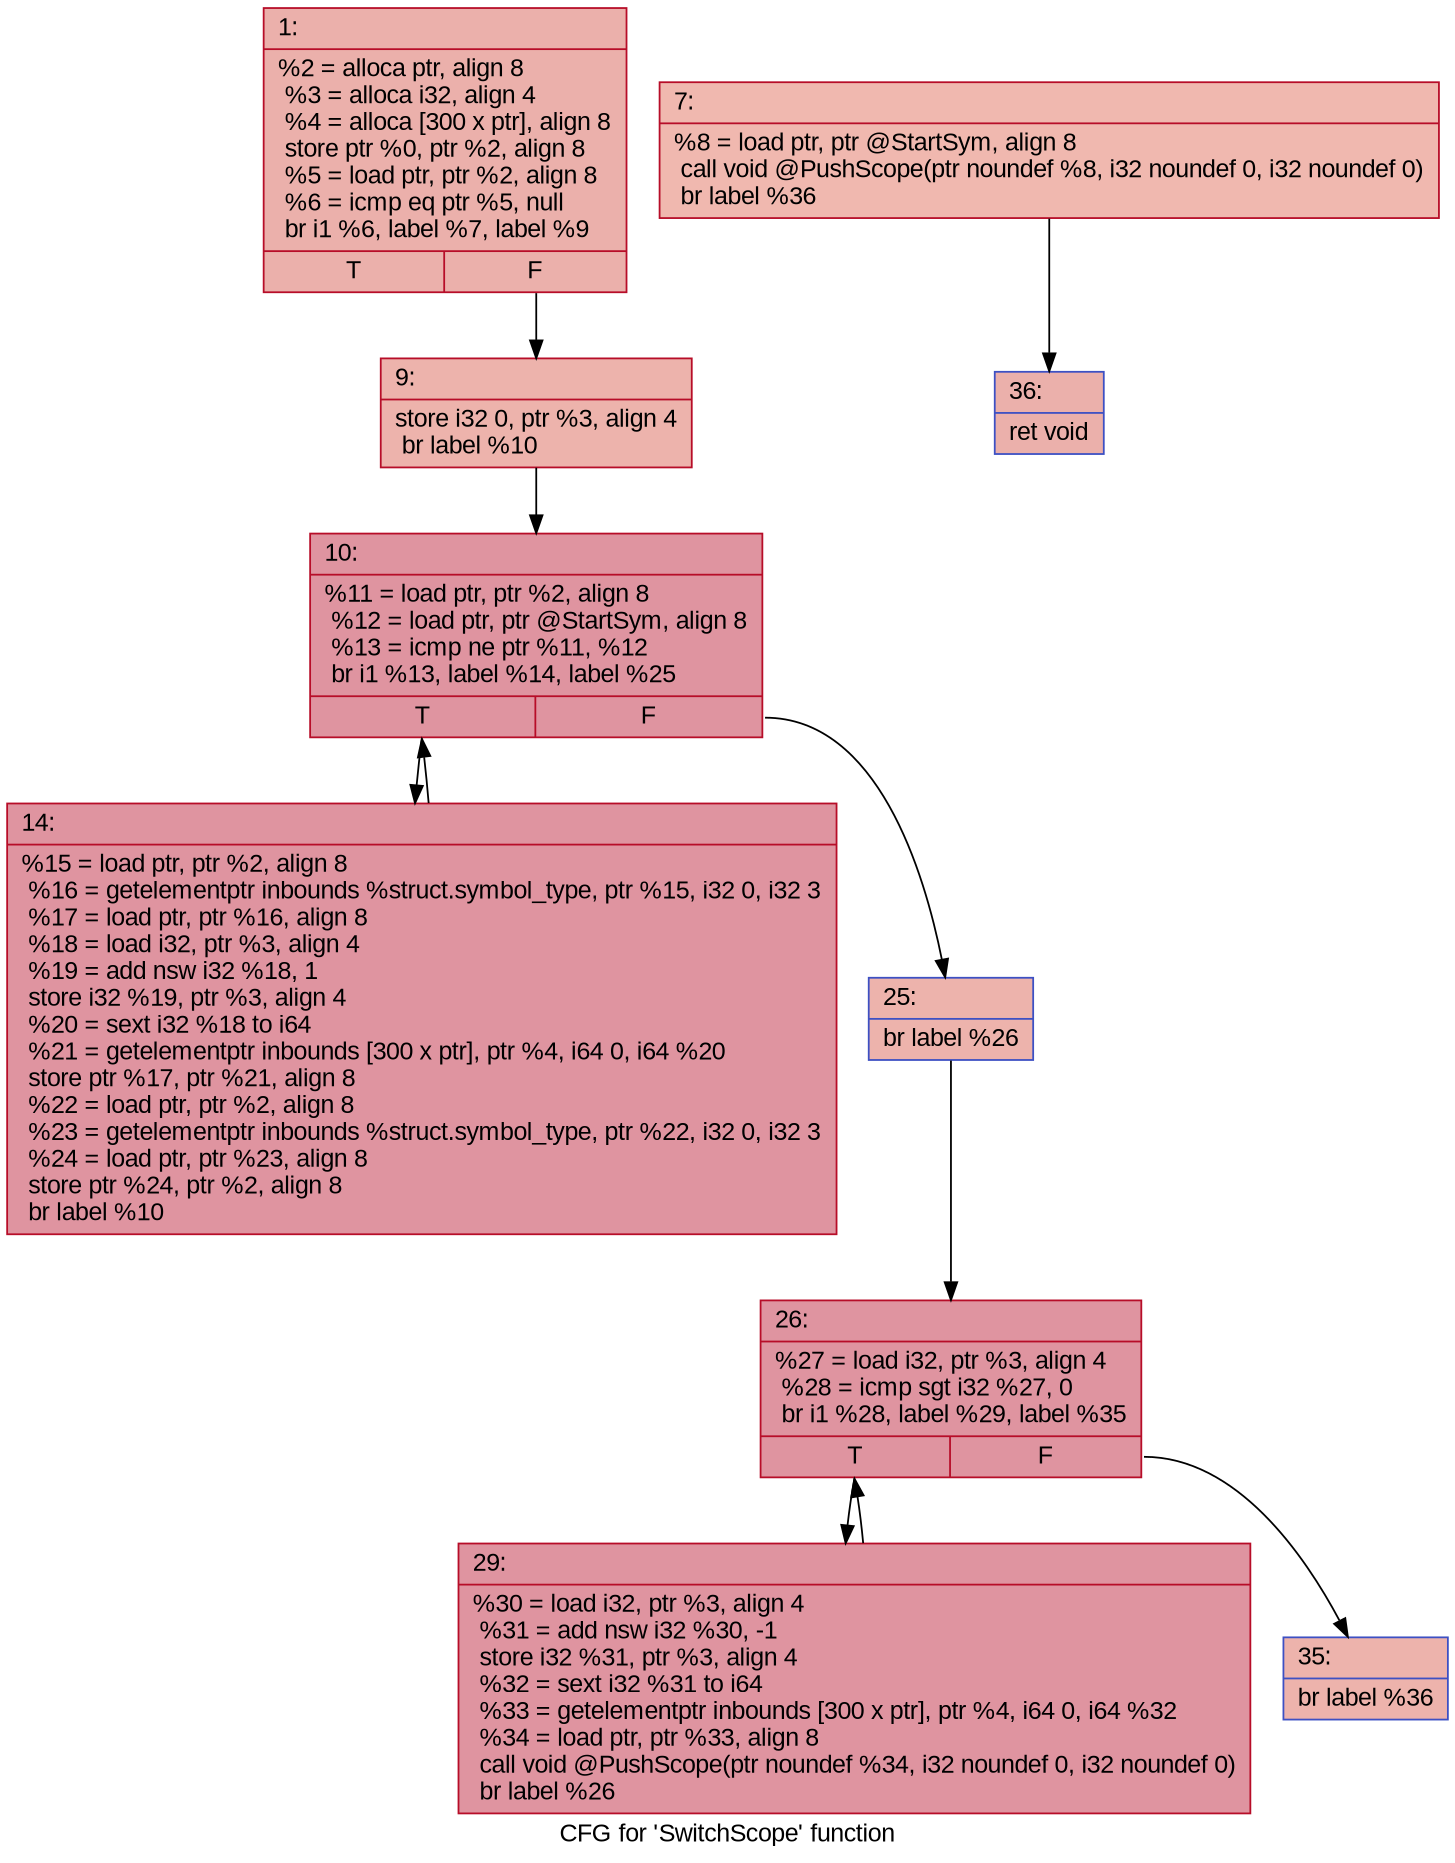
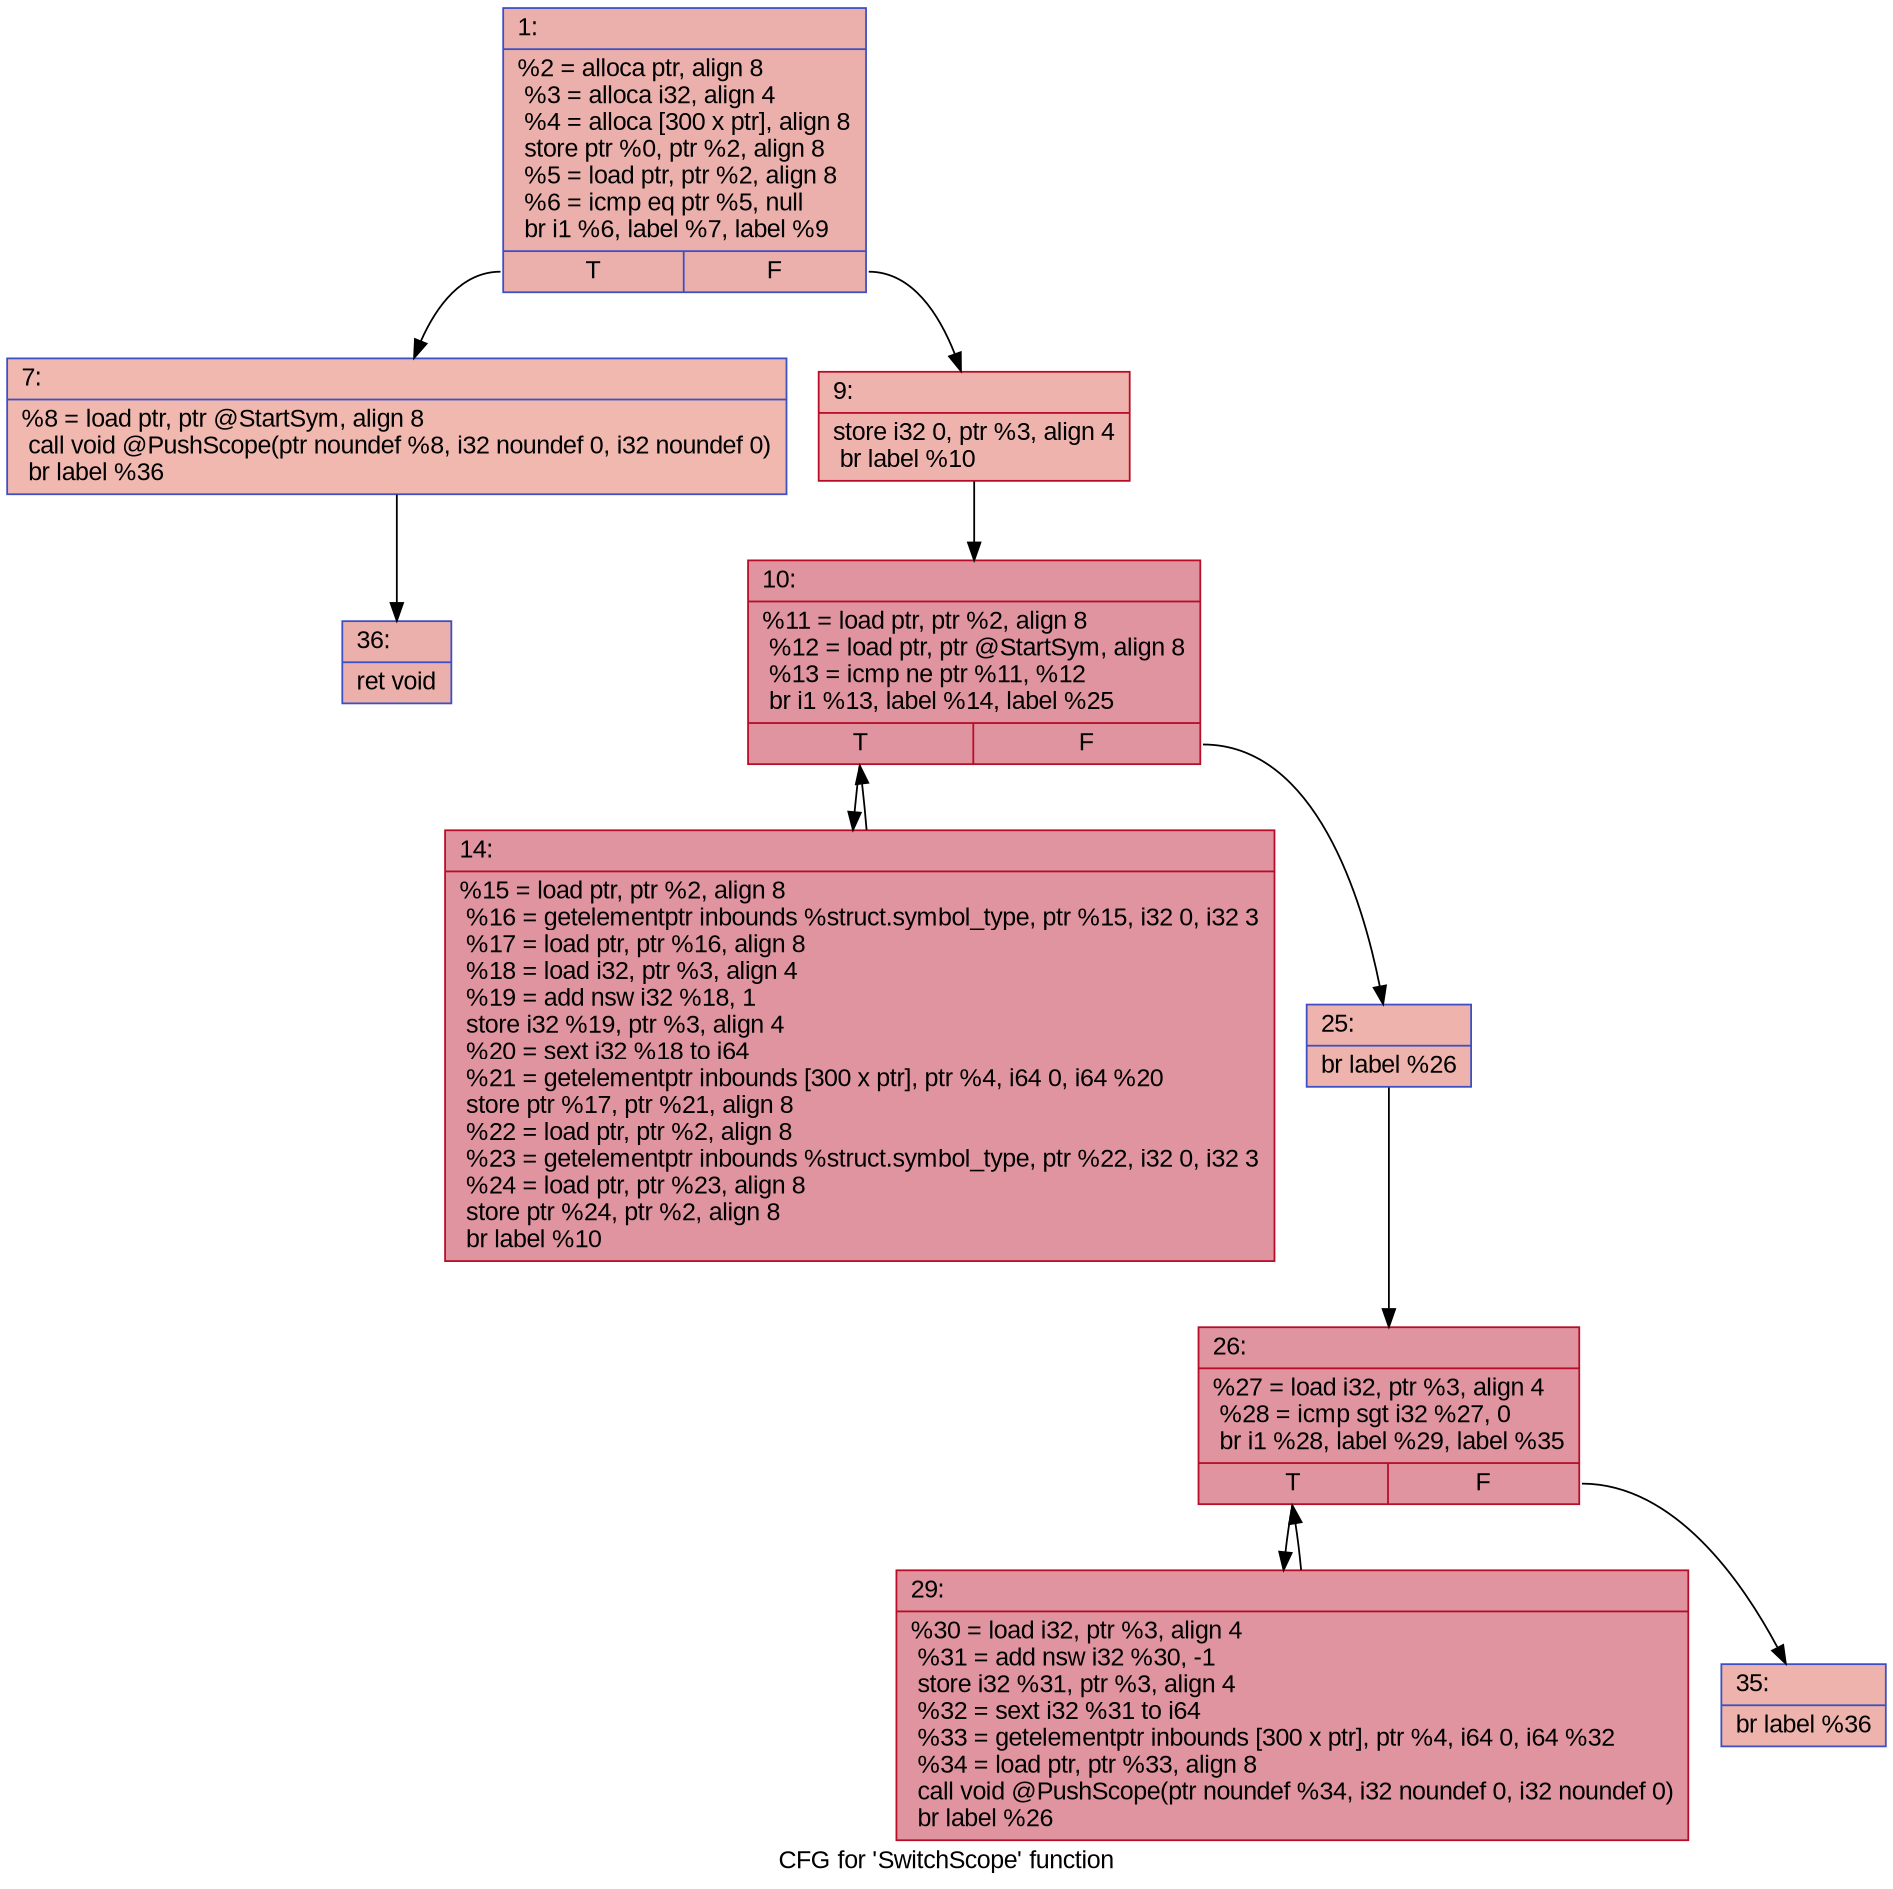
(445, 150) -> (685, 150)
(1049, 150) -> (397, 426)
none -> (451, 294)
